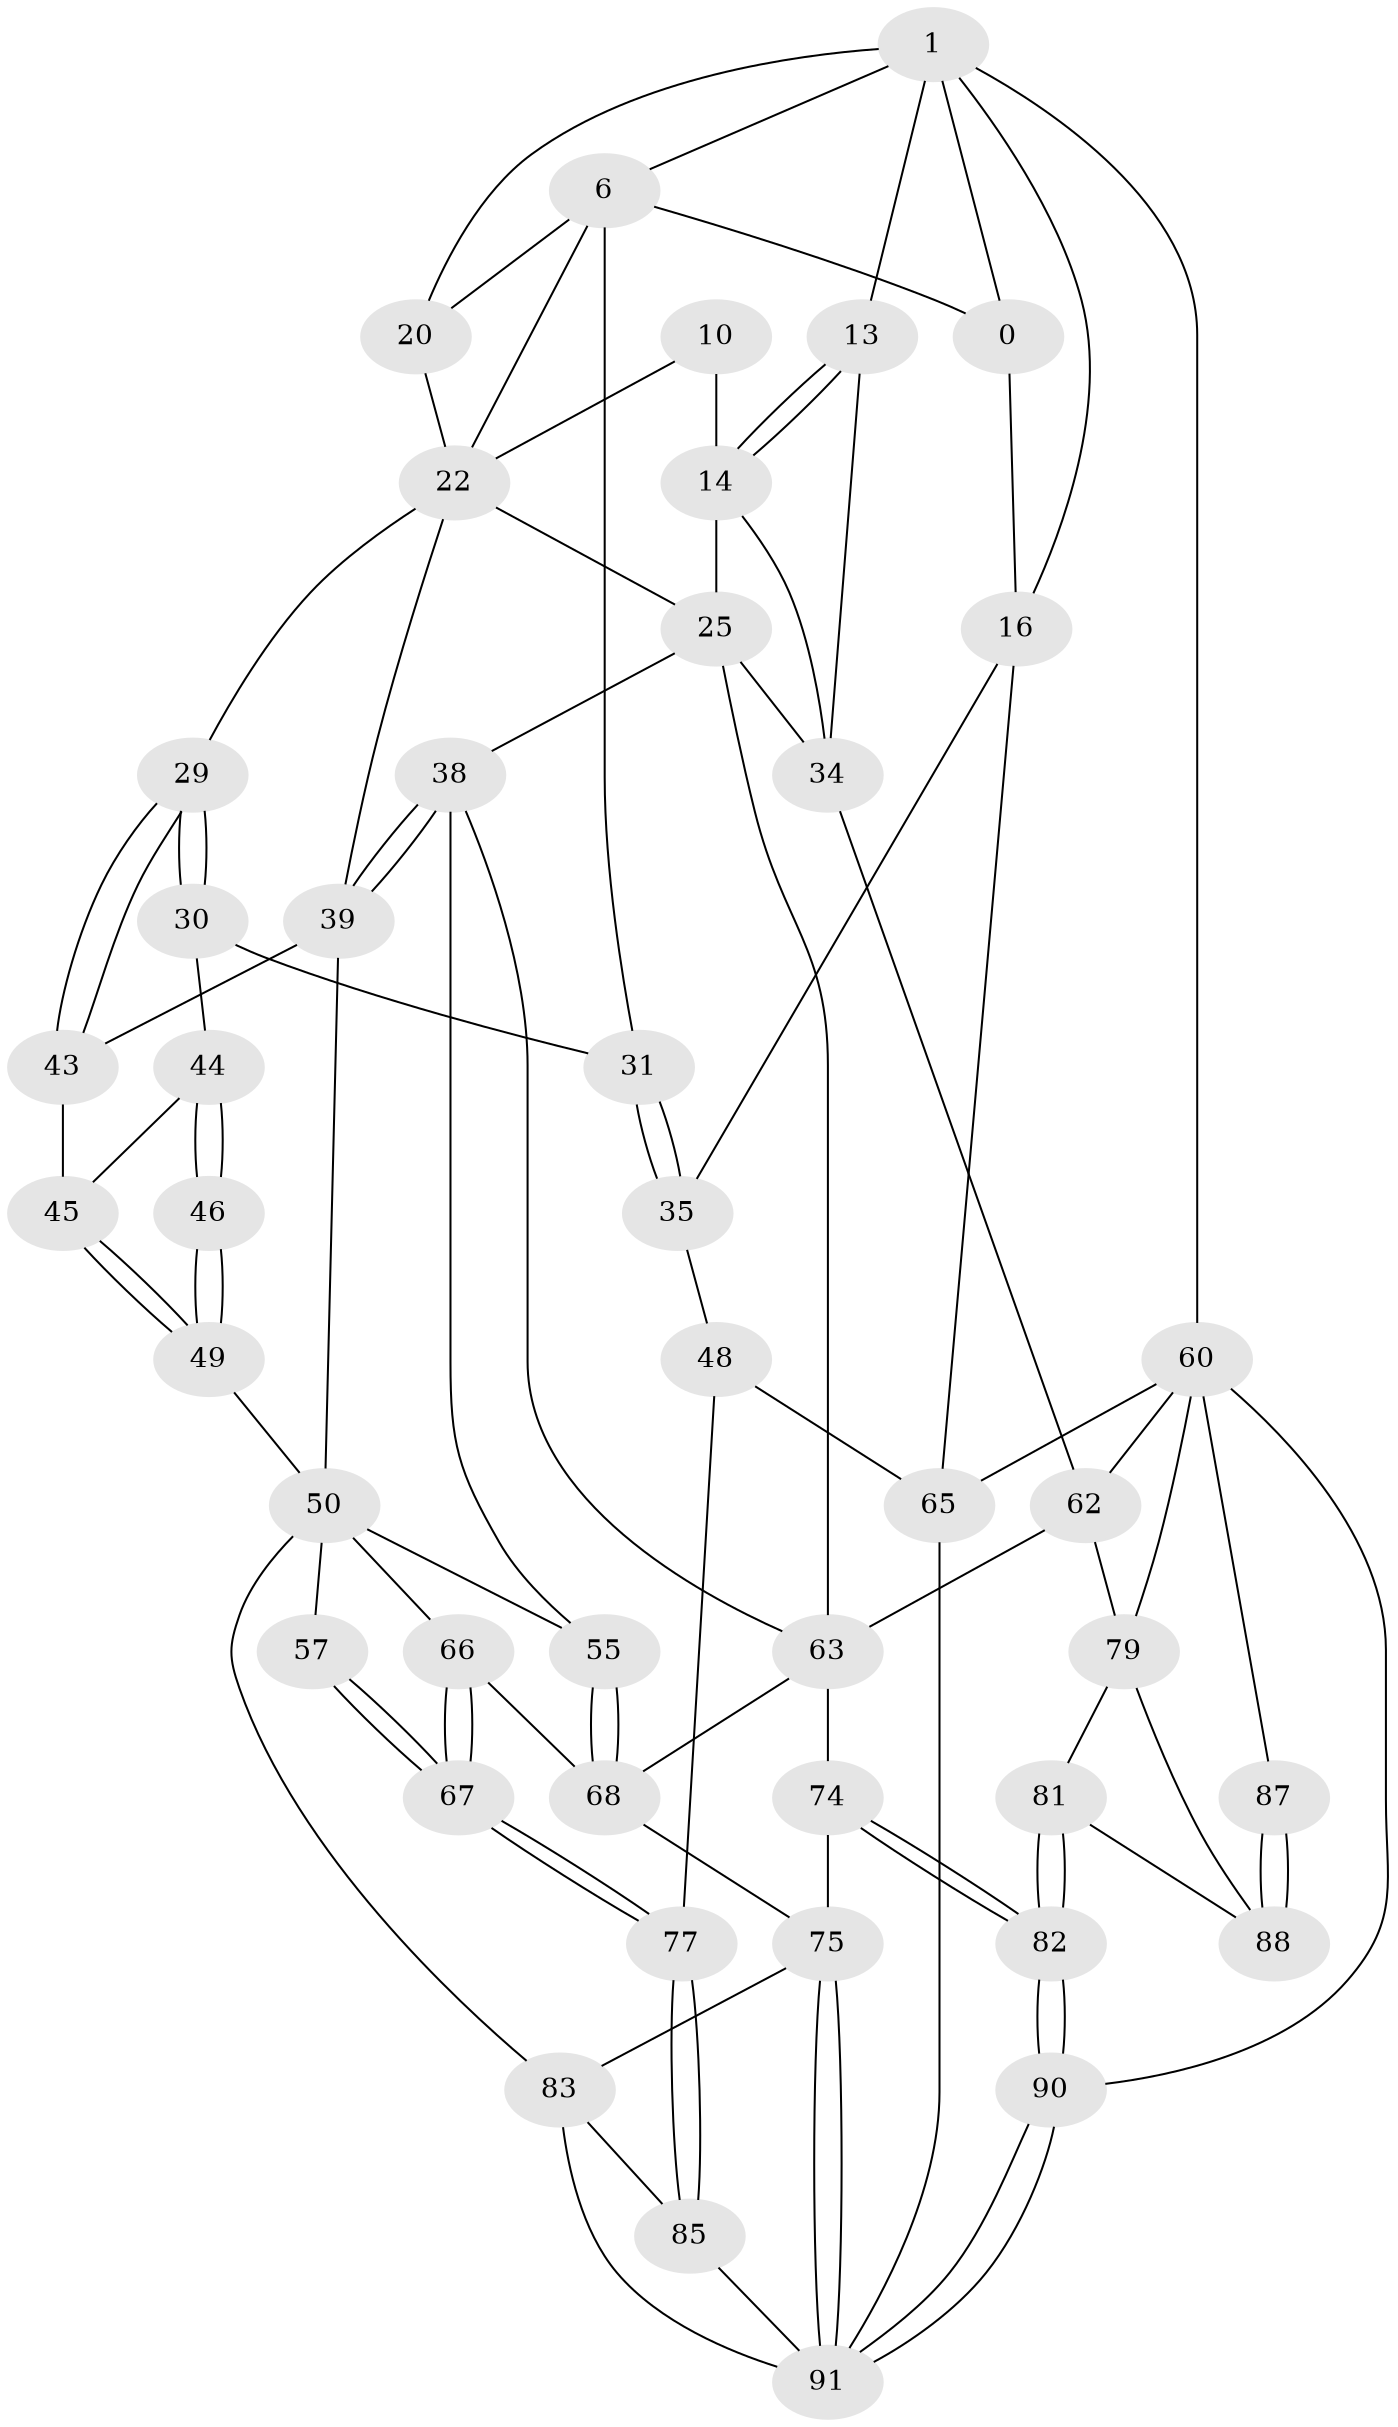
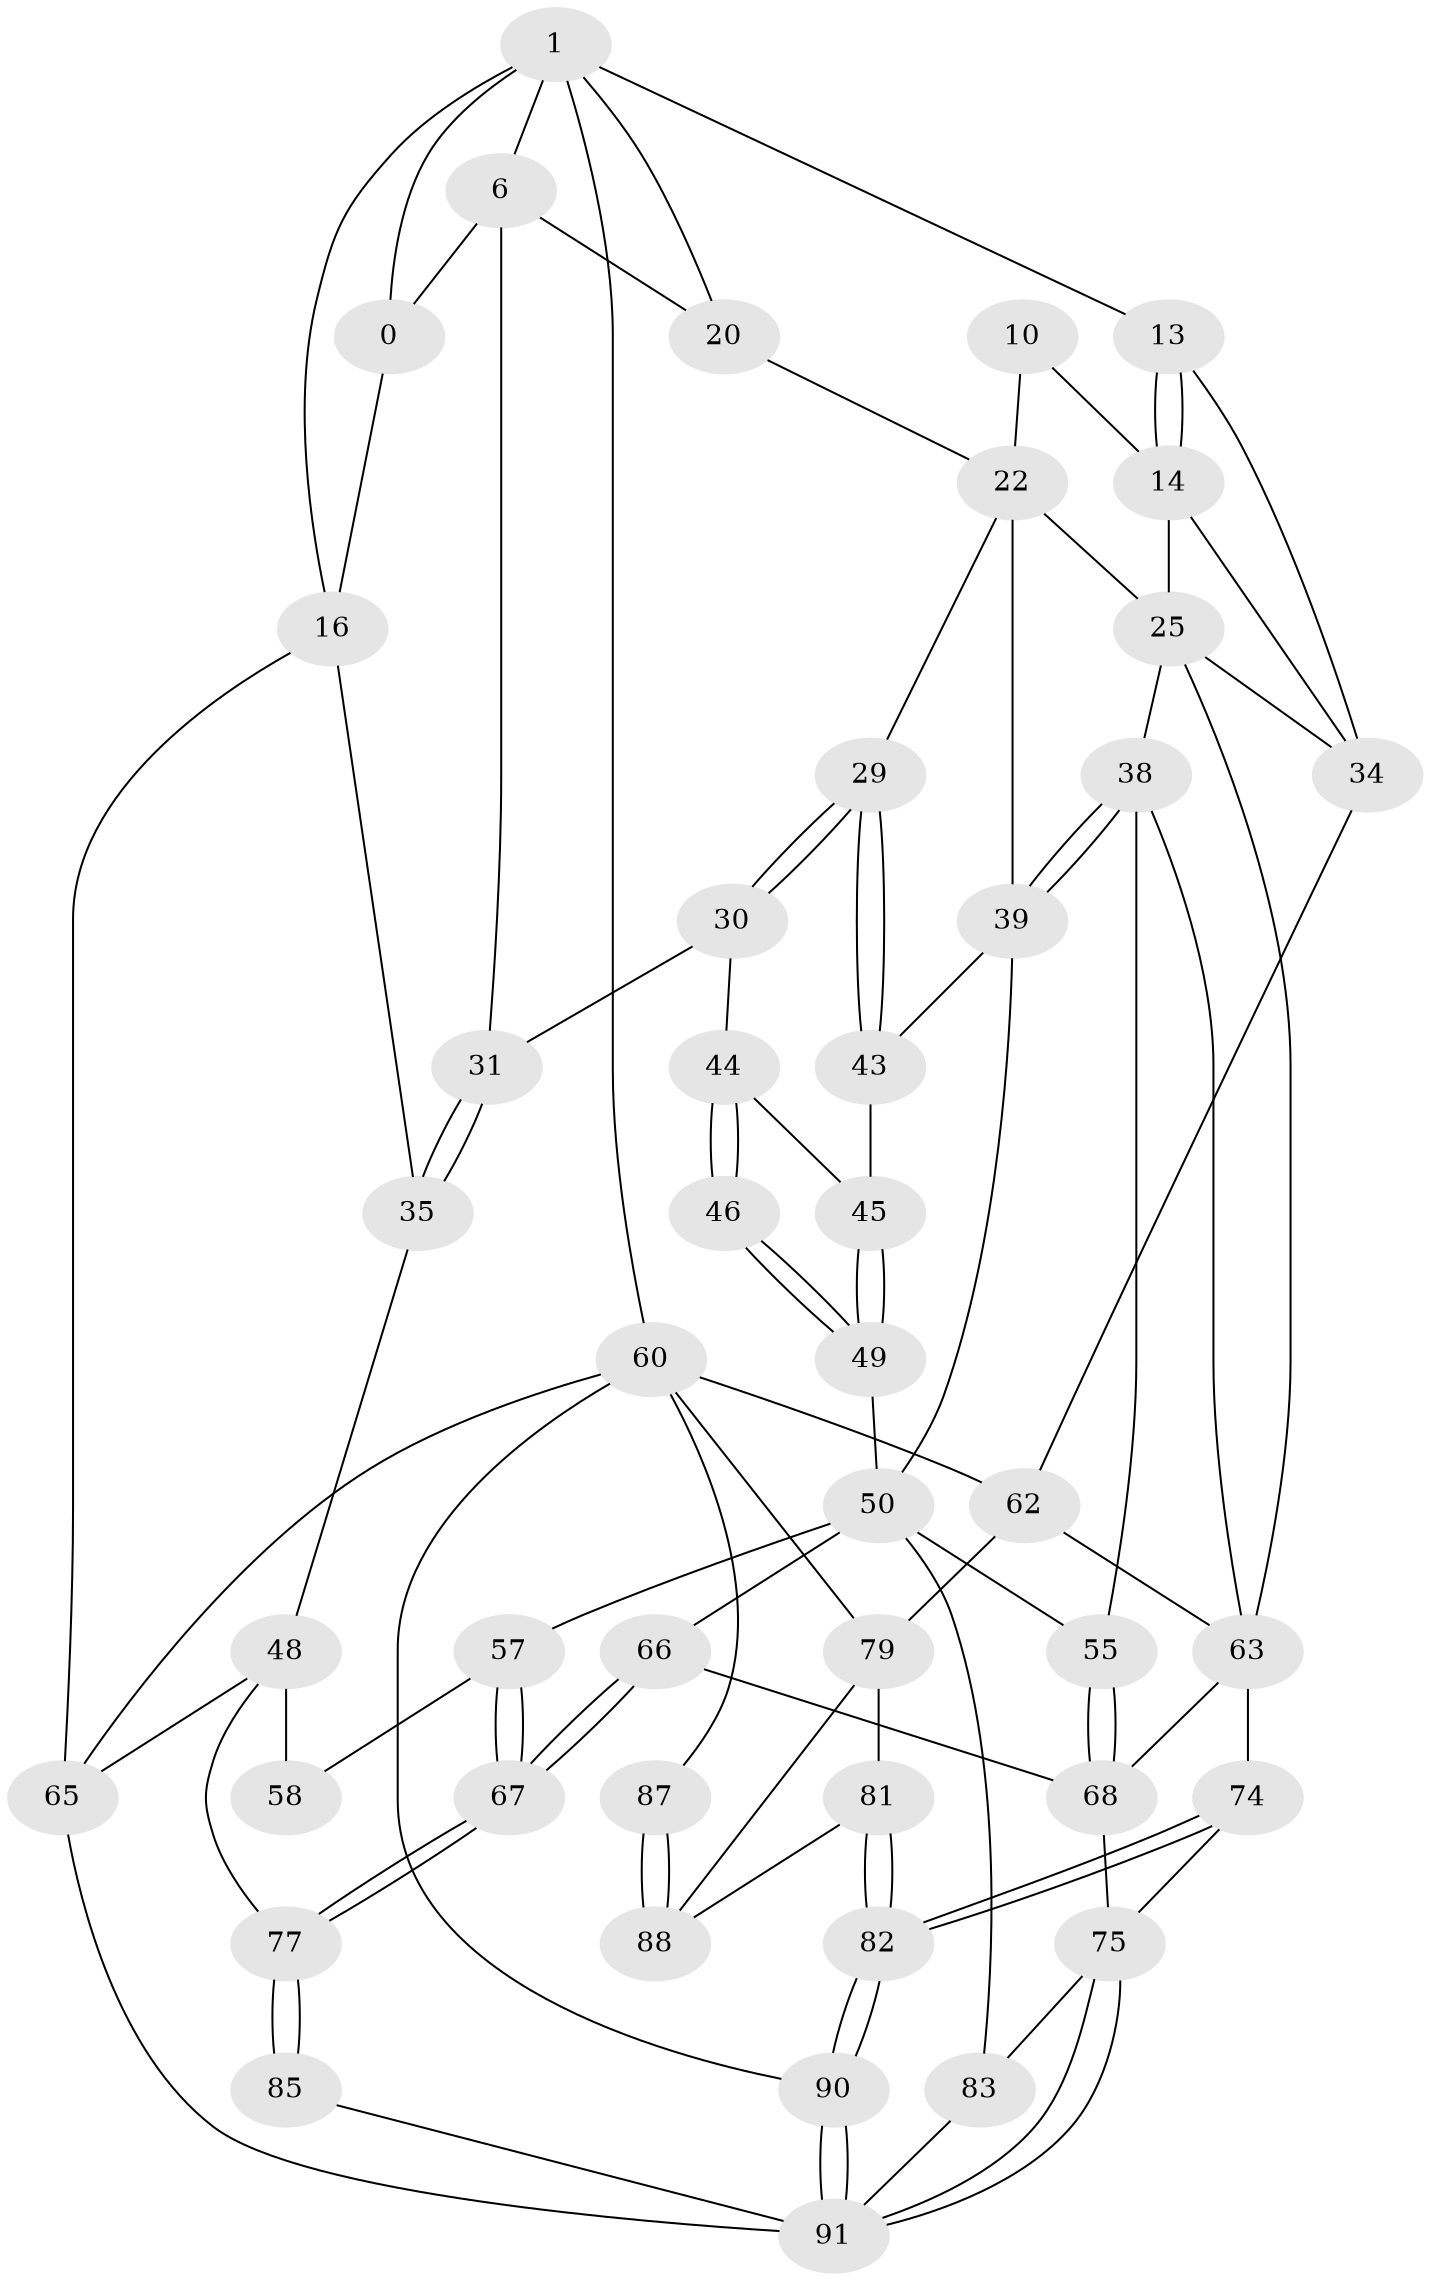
(530, 337) -> none
none -> (286, 1798)
(625, 2163) -> none
